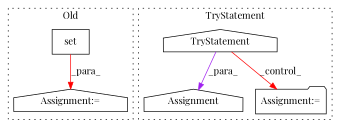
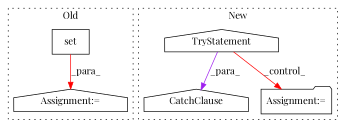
(235, 16) -> (238, 16)
(193, 102) -> (196, 102)
